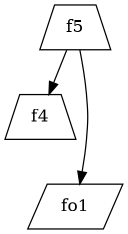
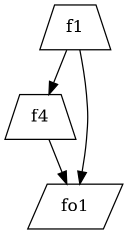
(75, 27) -> (75, 27)
none -> (56, 156)
